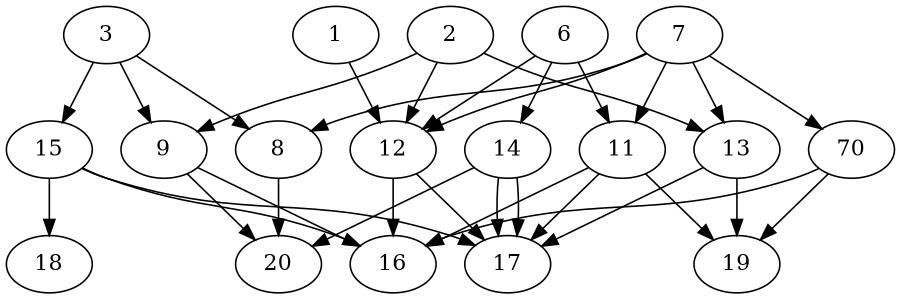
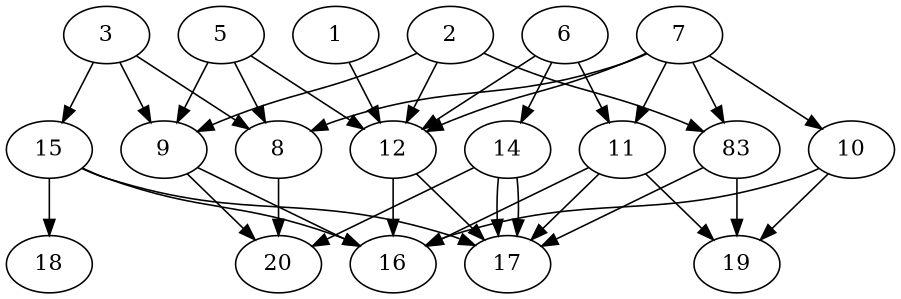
none -> (221, 35)
(737, 150) -> (737, 150)
(852, 150) -> (852, 150)
